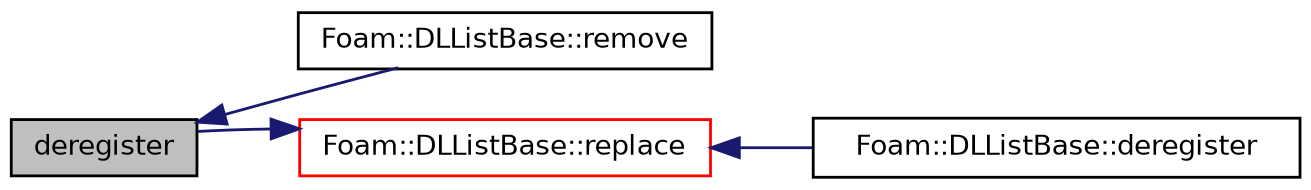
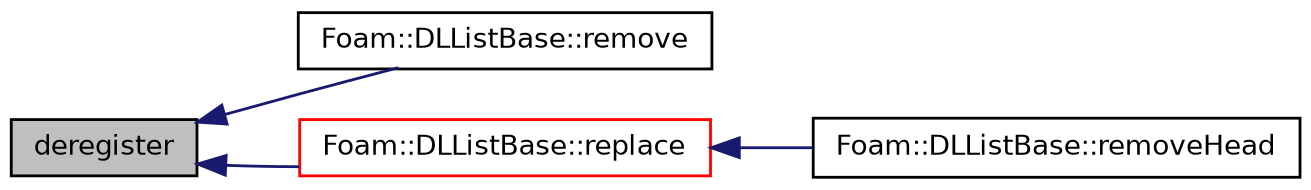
(234, 130) -> (263, 166)
(1057, 148) -> (1057, 148)
